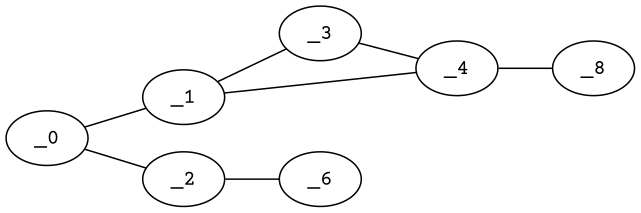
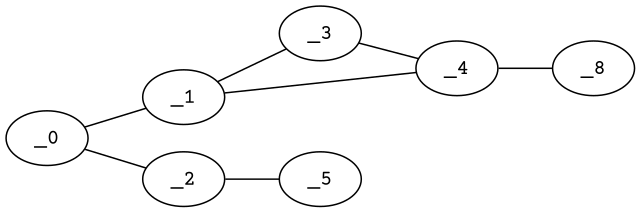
(320, 179) -> (320, 179)
